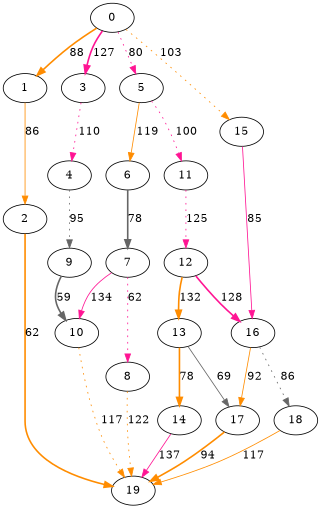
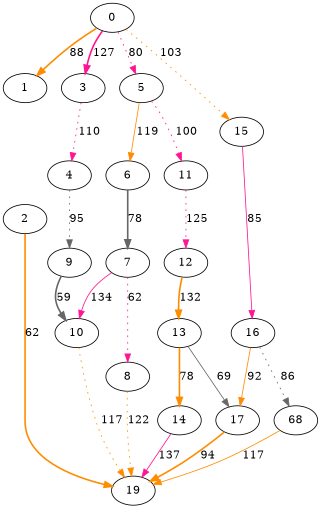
(25, 149) -> none
(214, 297) -> none
(296, 420) -> (296, 420)
